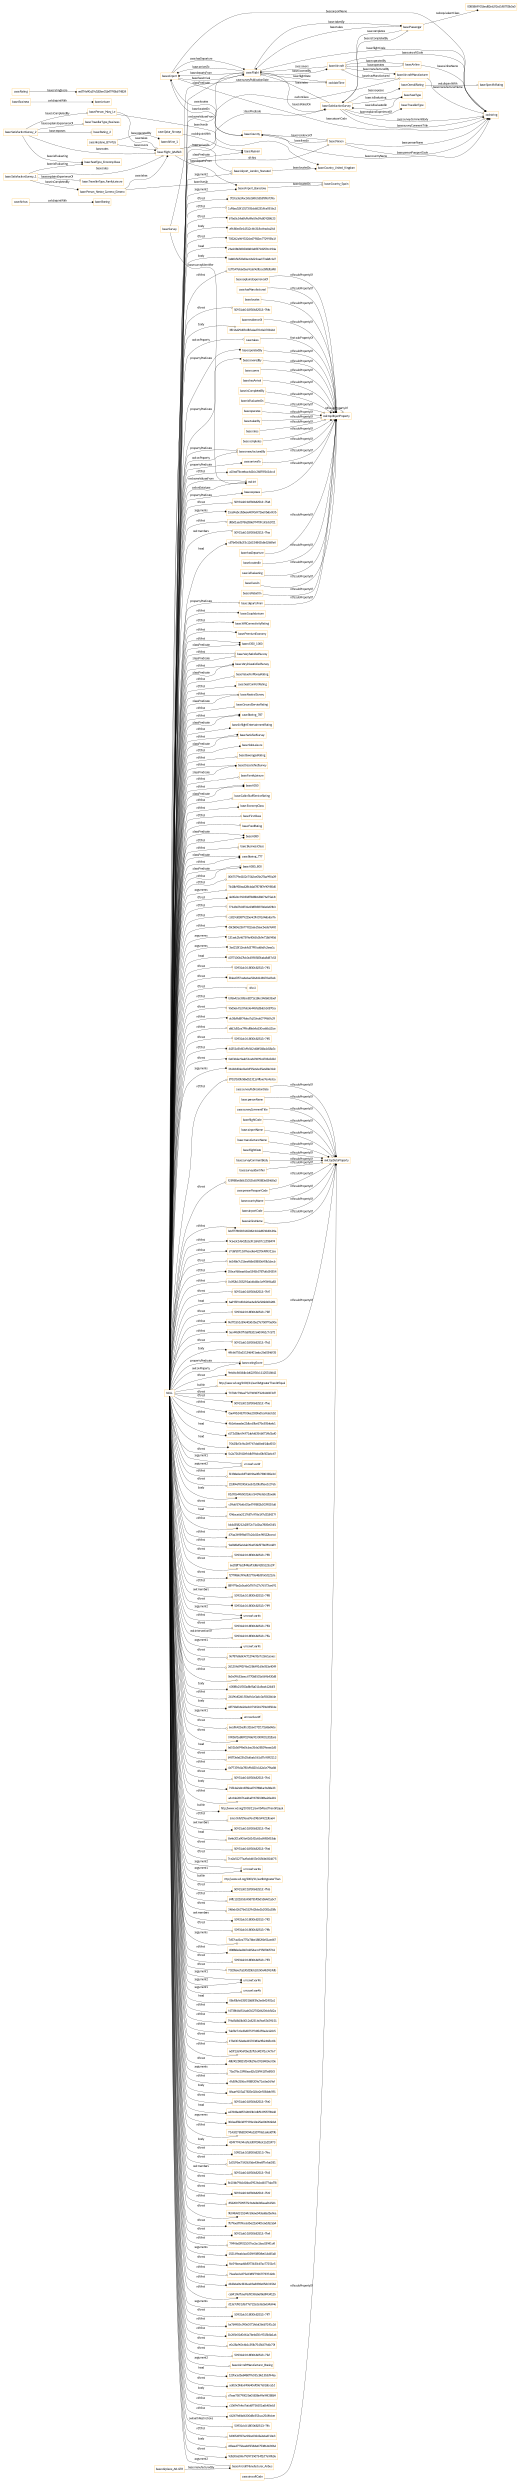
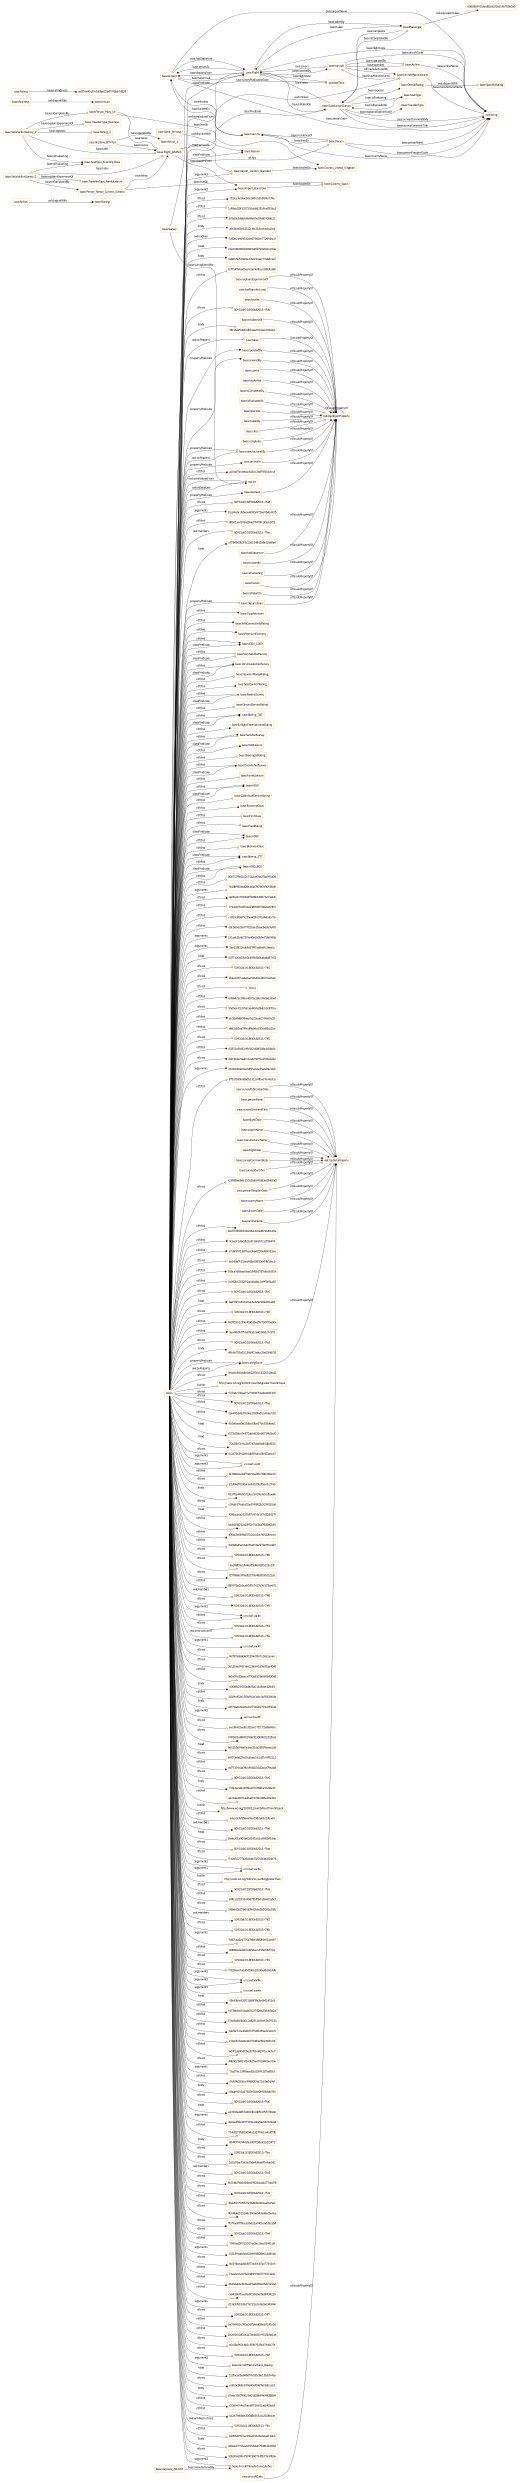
(376, 69) -> (376, 69)
(201, 236) -> (201, 236)
